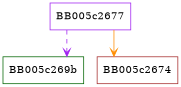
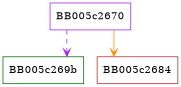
(90, 16) -> (90, 16)
(137, 70) -> (137, 70)
